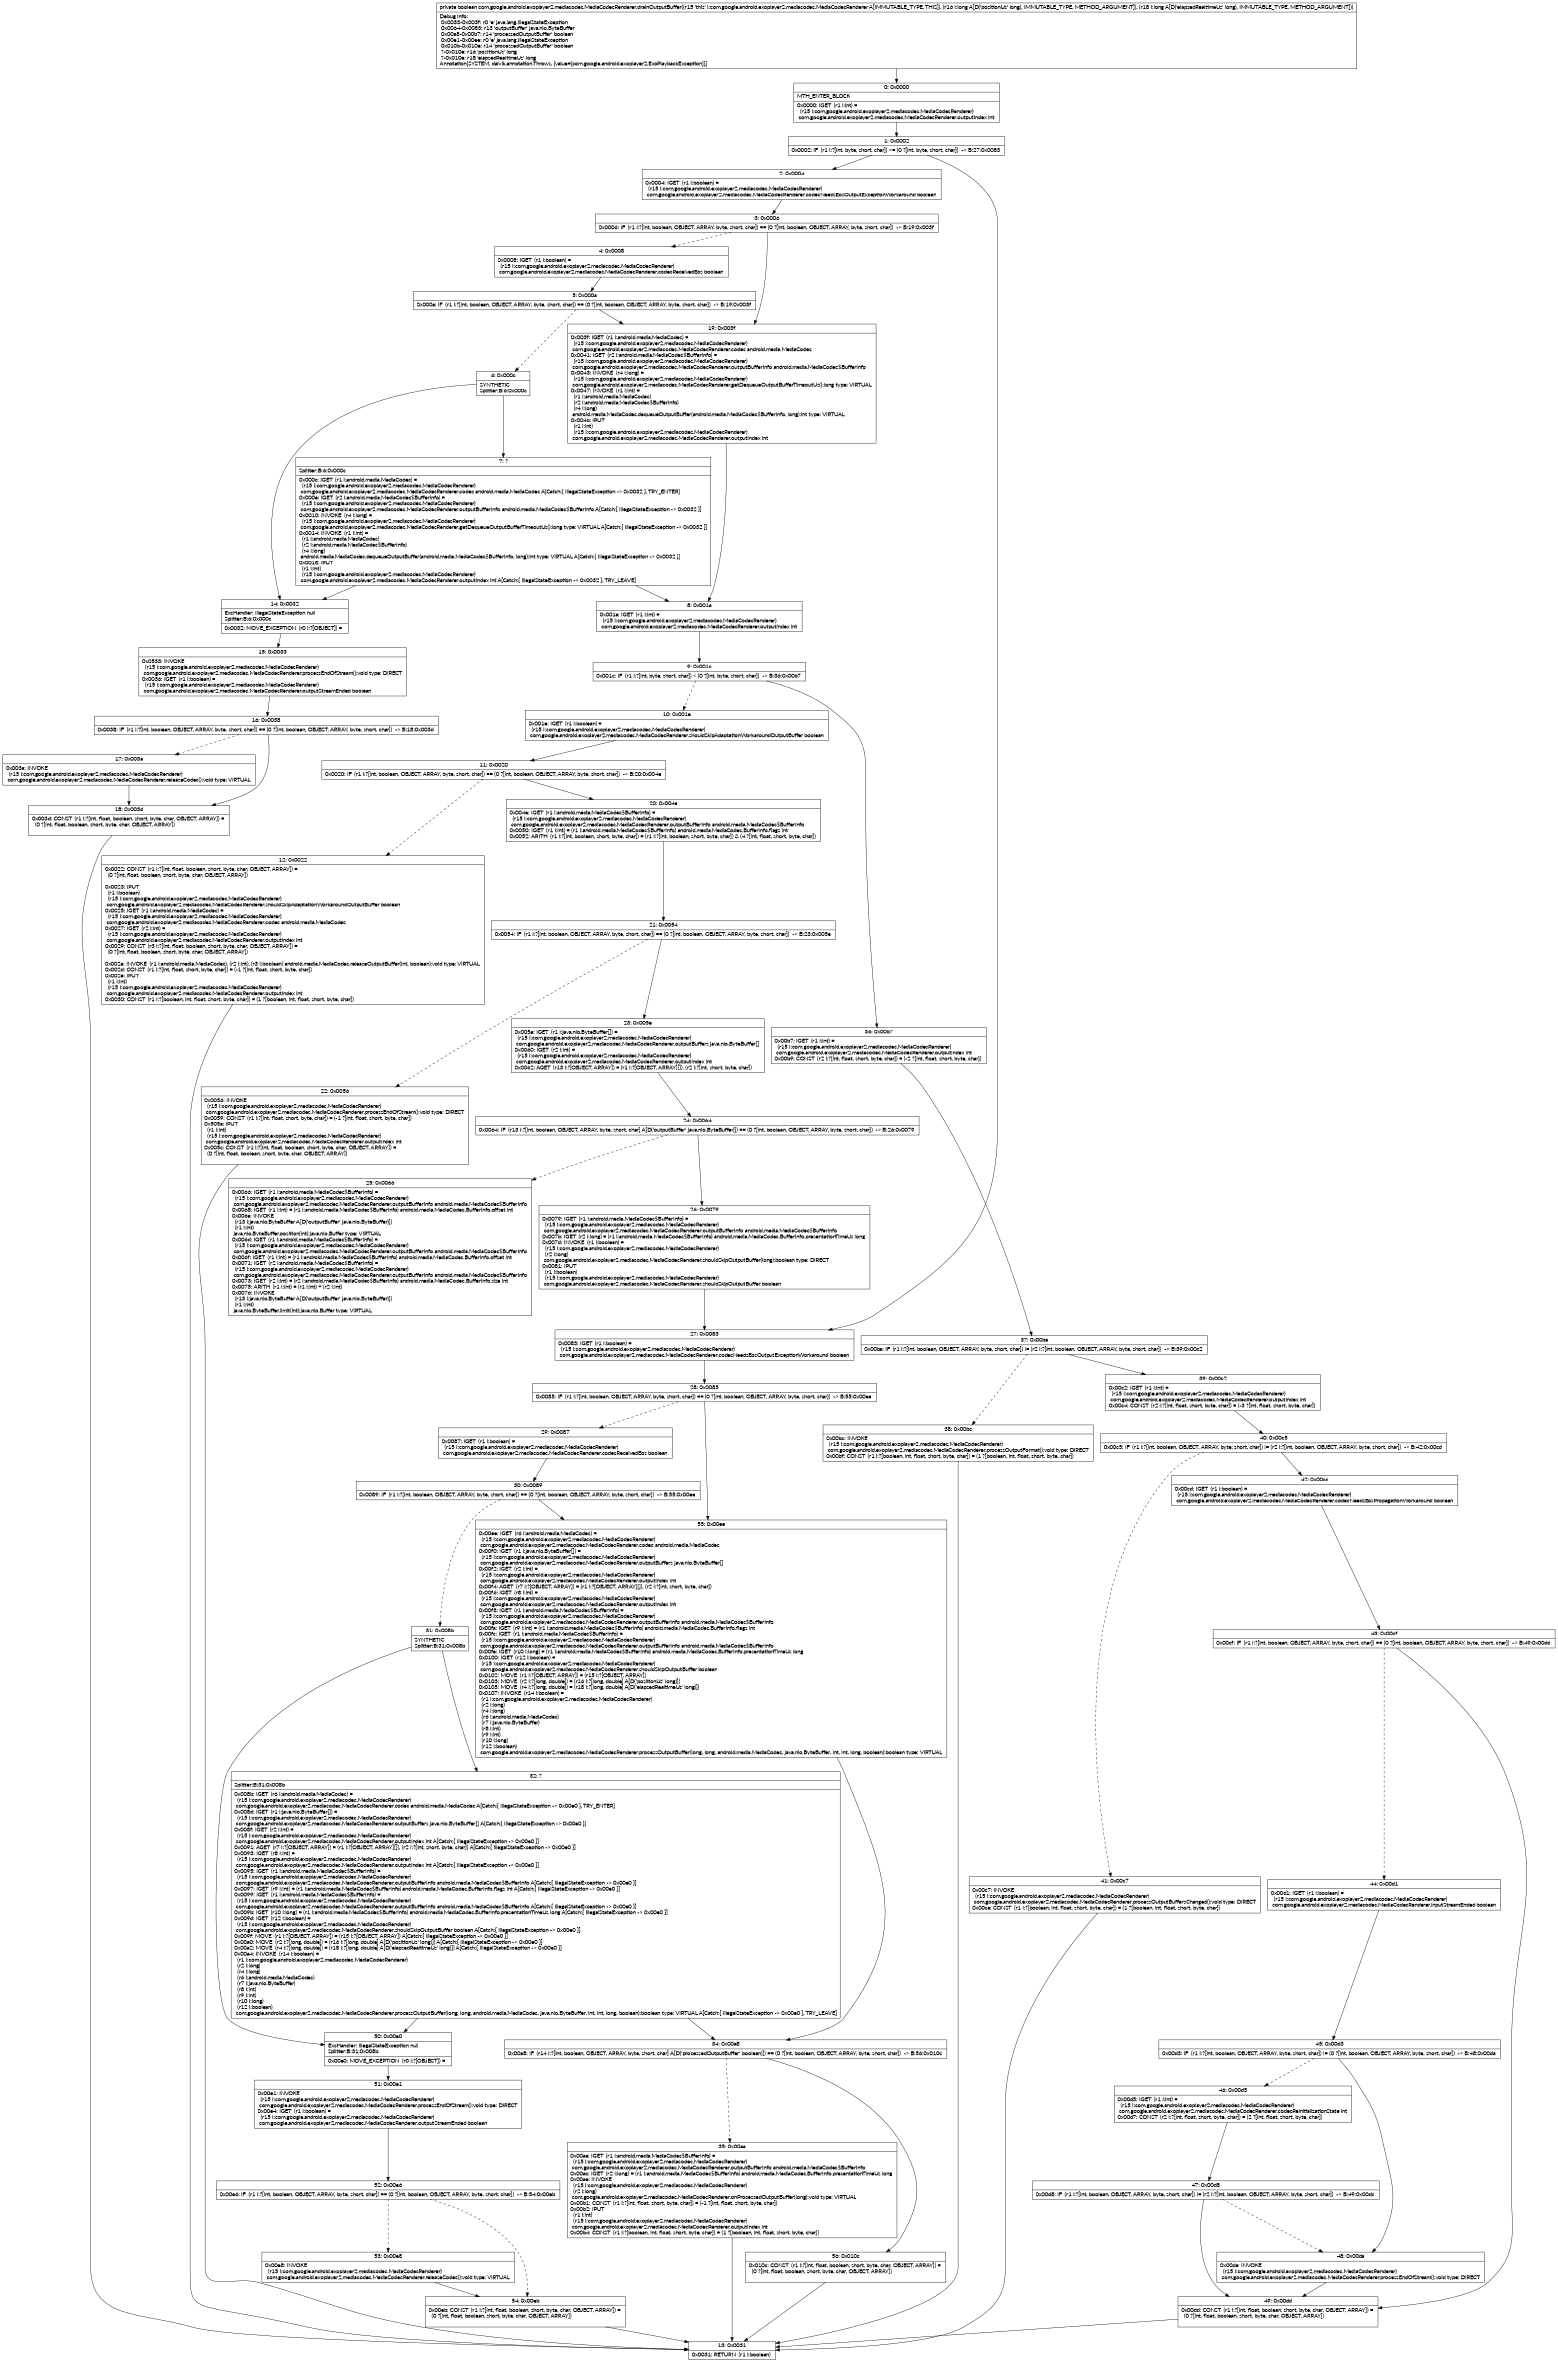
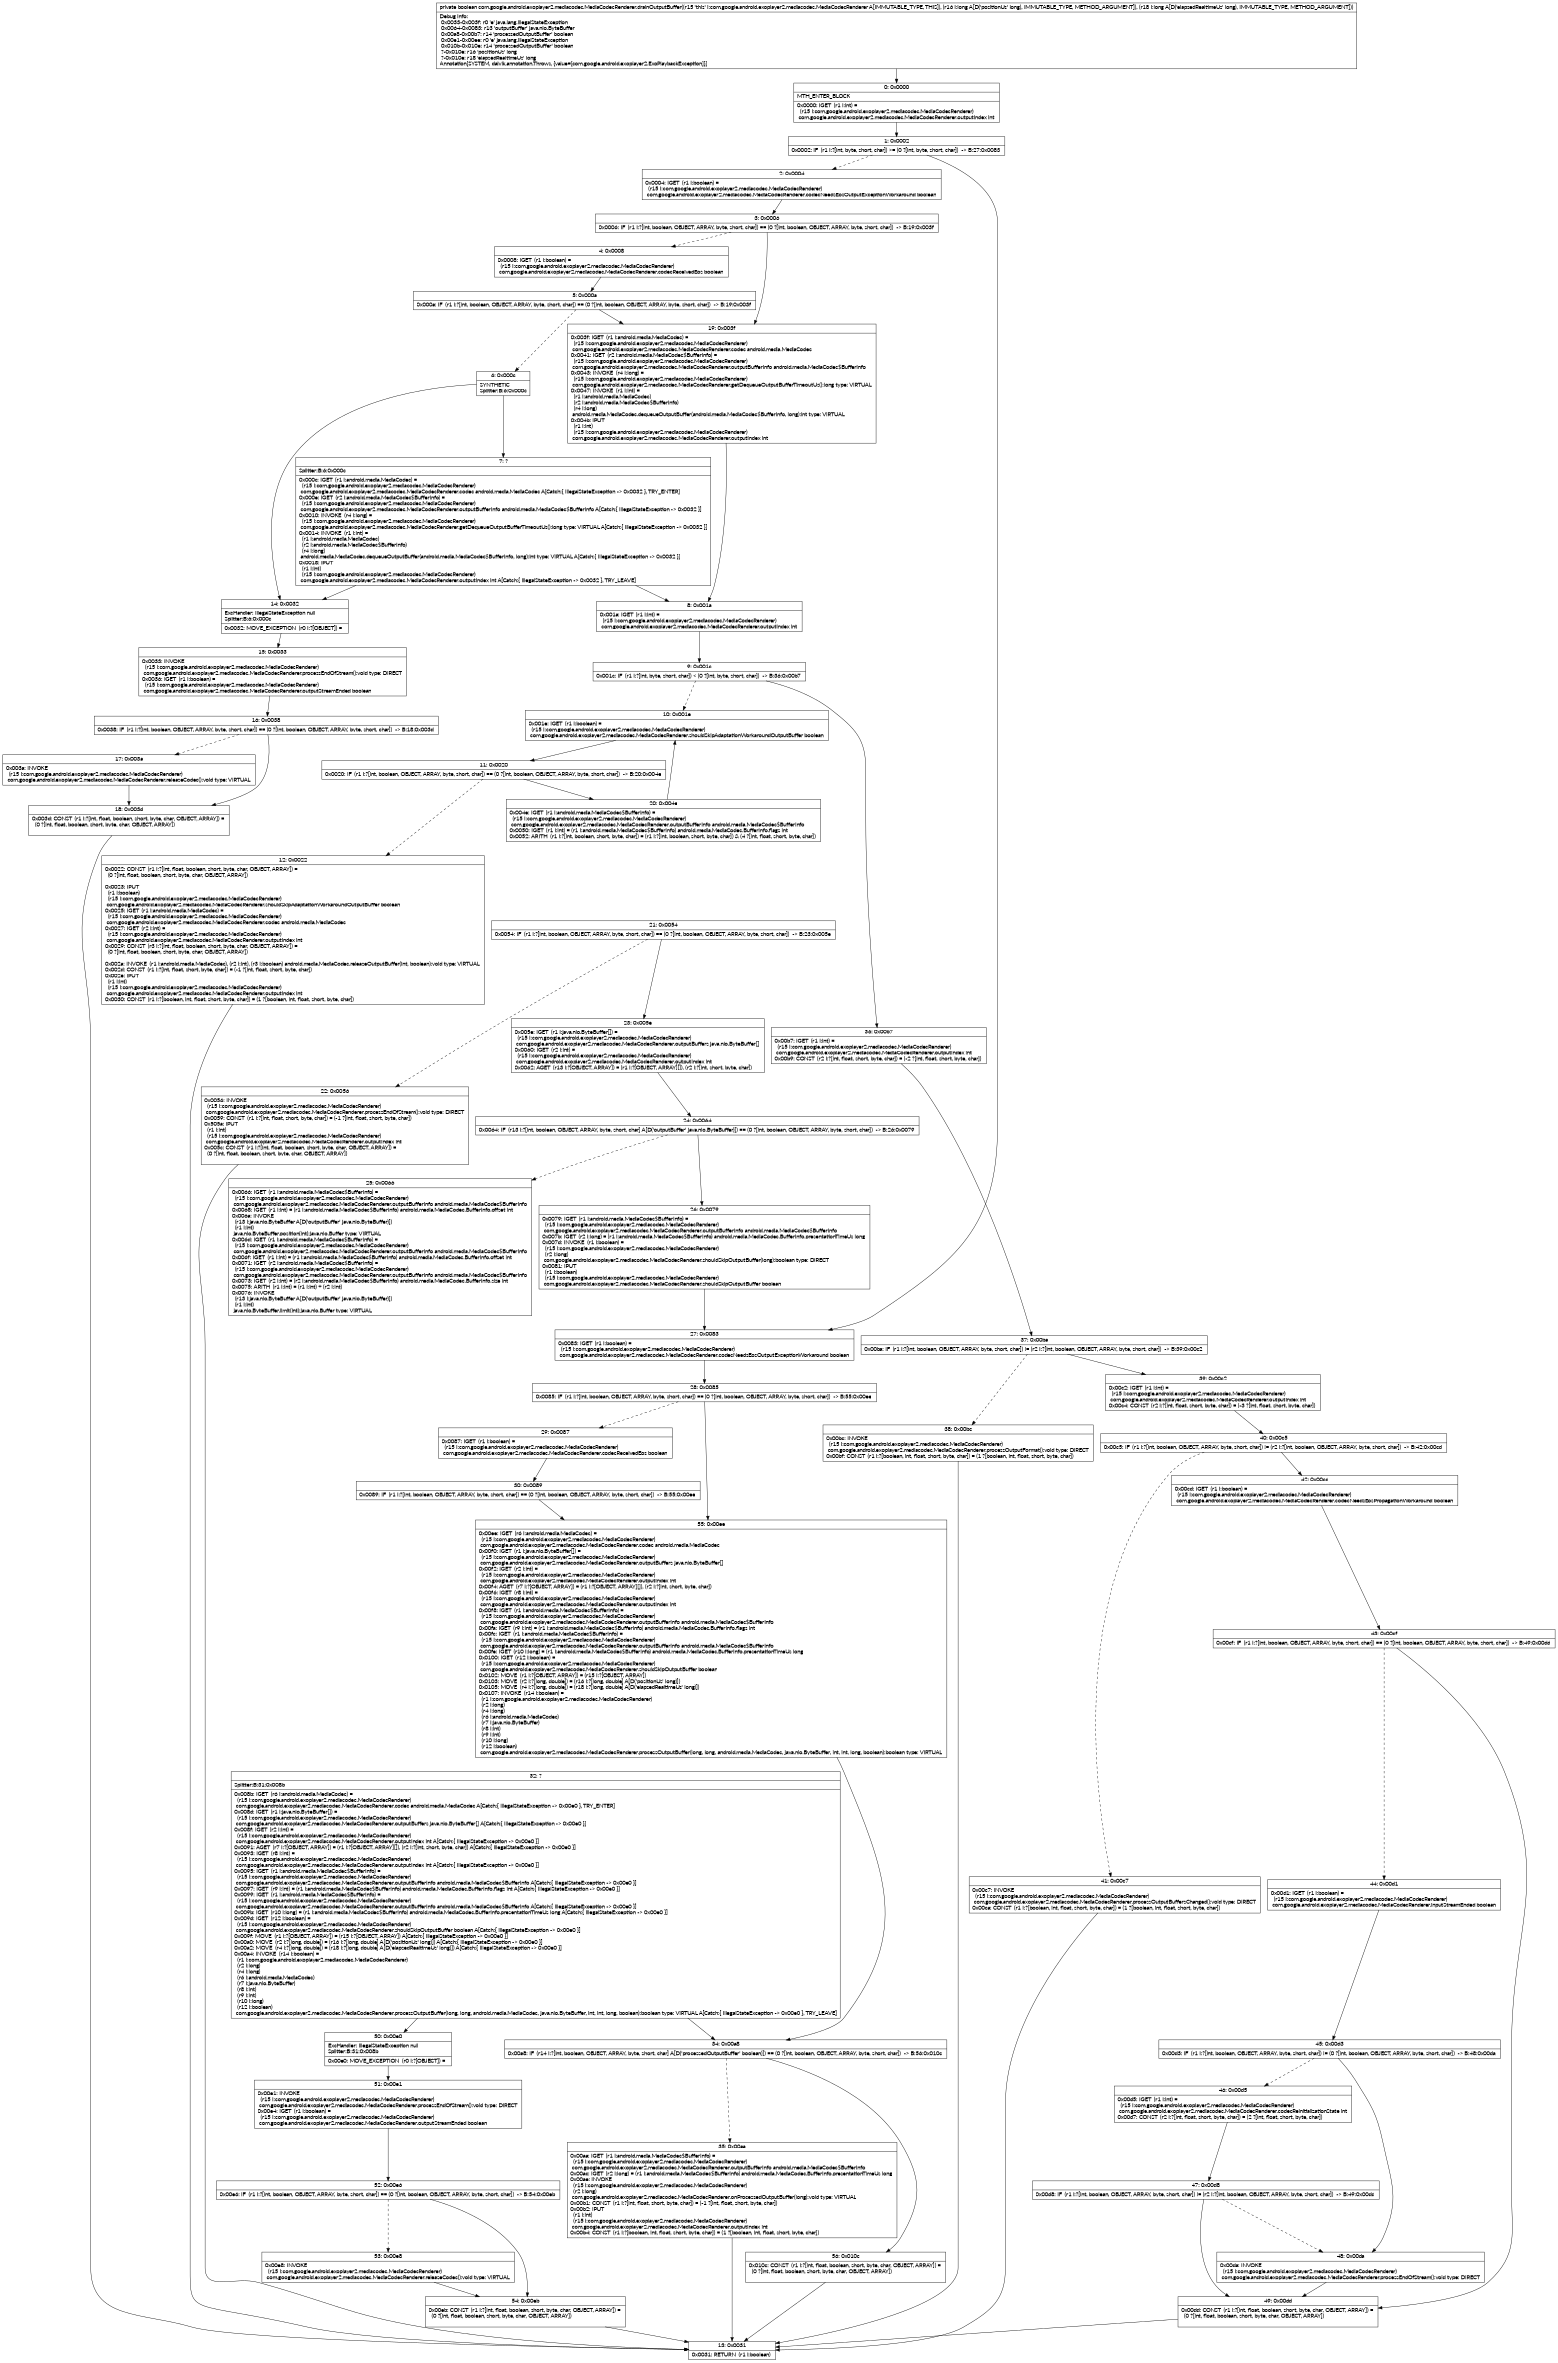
(854, 162) -> (854, 162)
(165, 661) -> (165, 661)
(663, 879) -> (671, 772)
(440, 1639) -> none
(496, 2230) -> (496, 2230)
